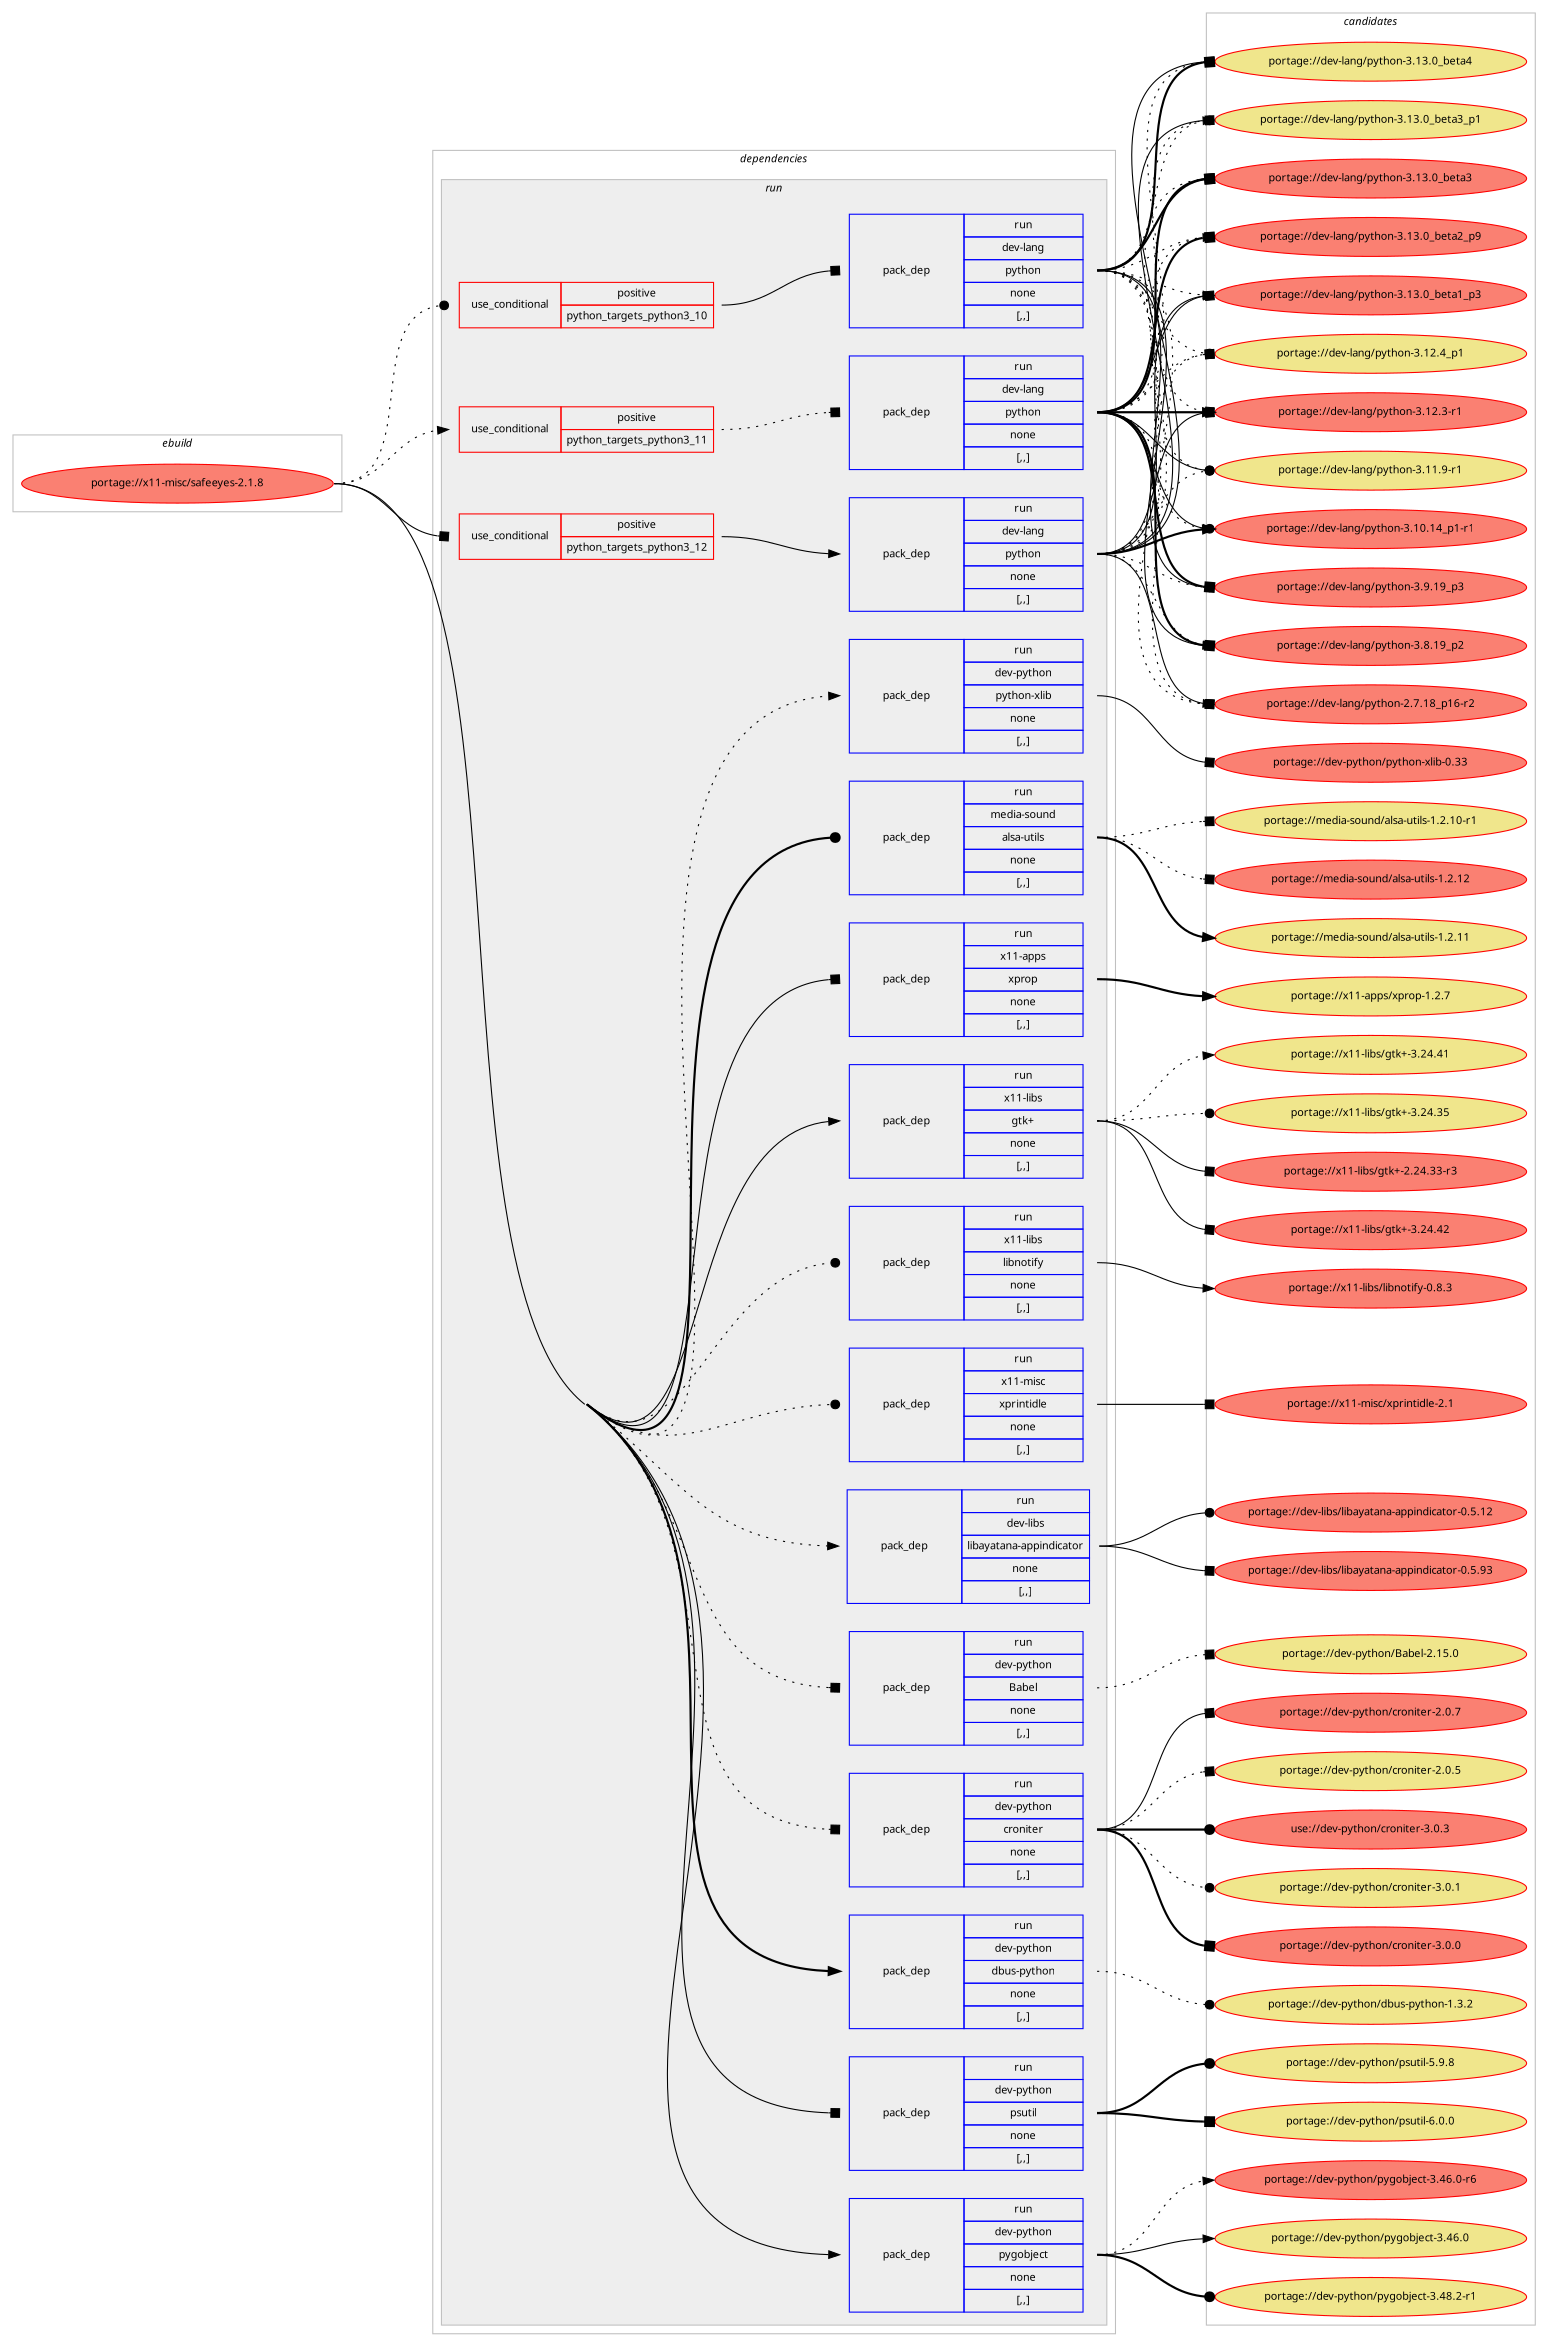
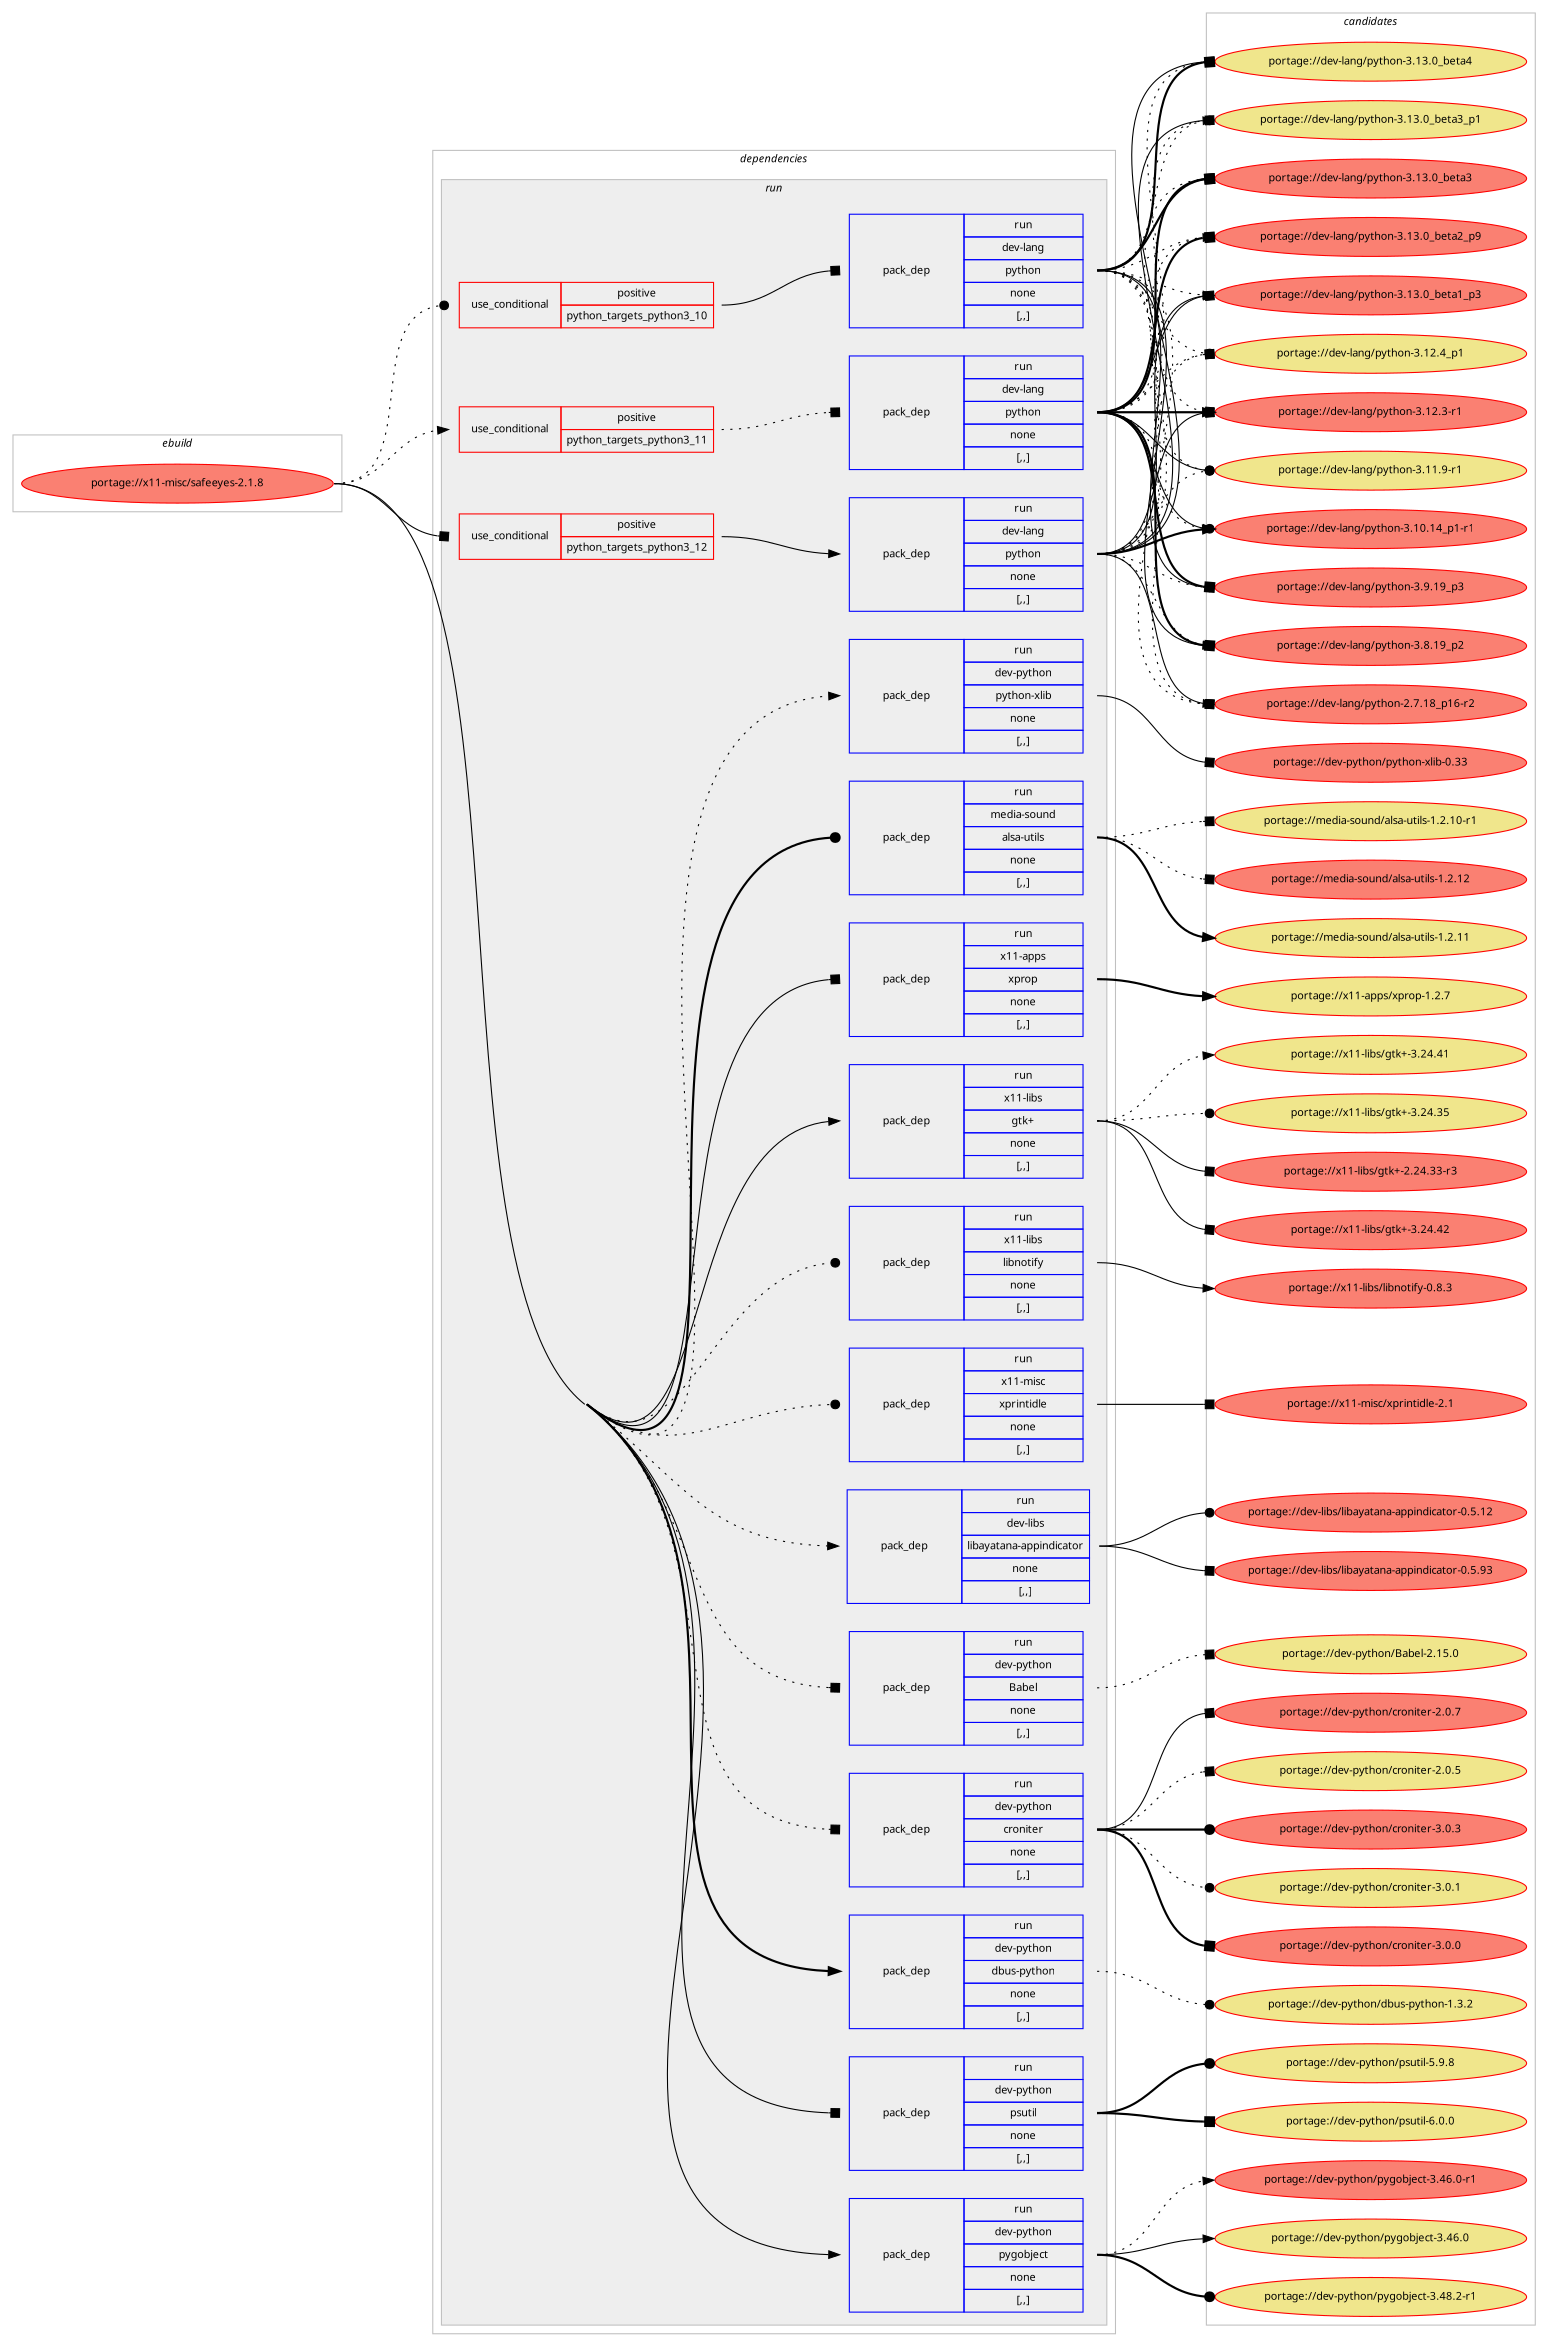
(1371, 1830) -> (1371, 1830)
(1371, 2180) -> (1371, 2180)
